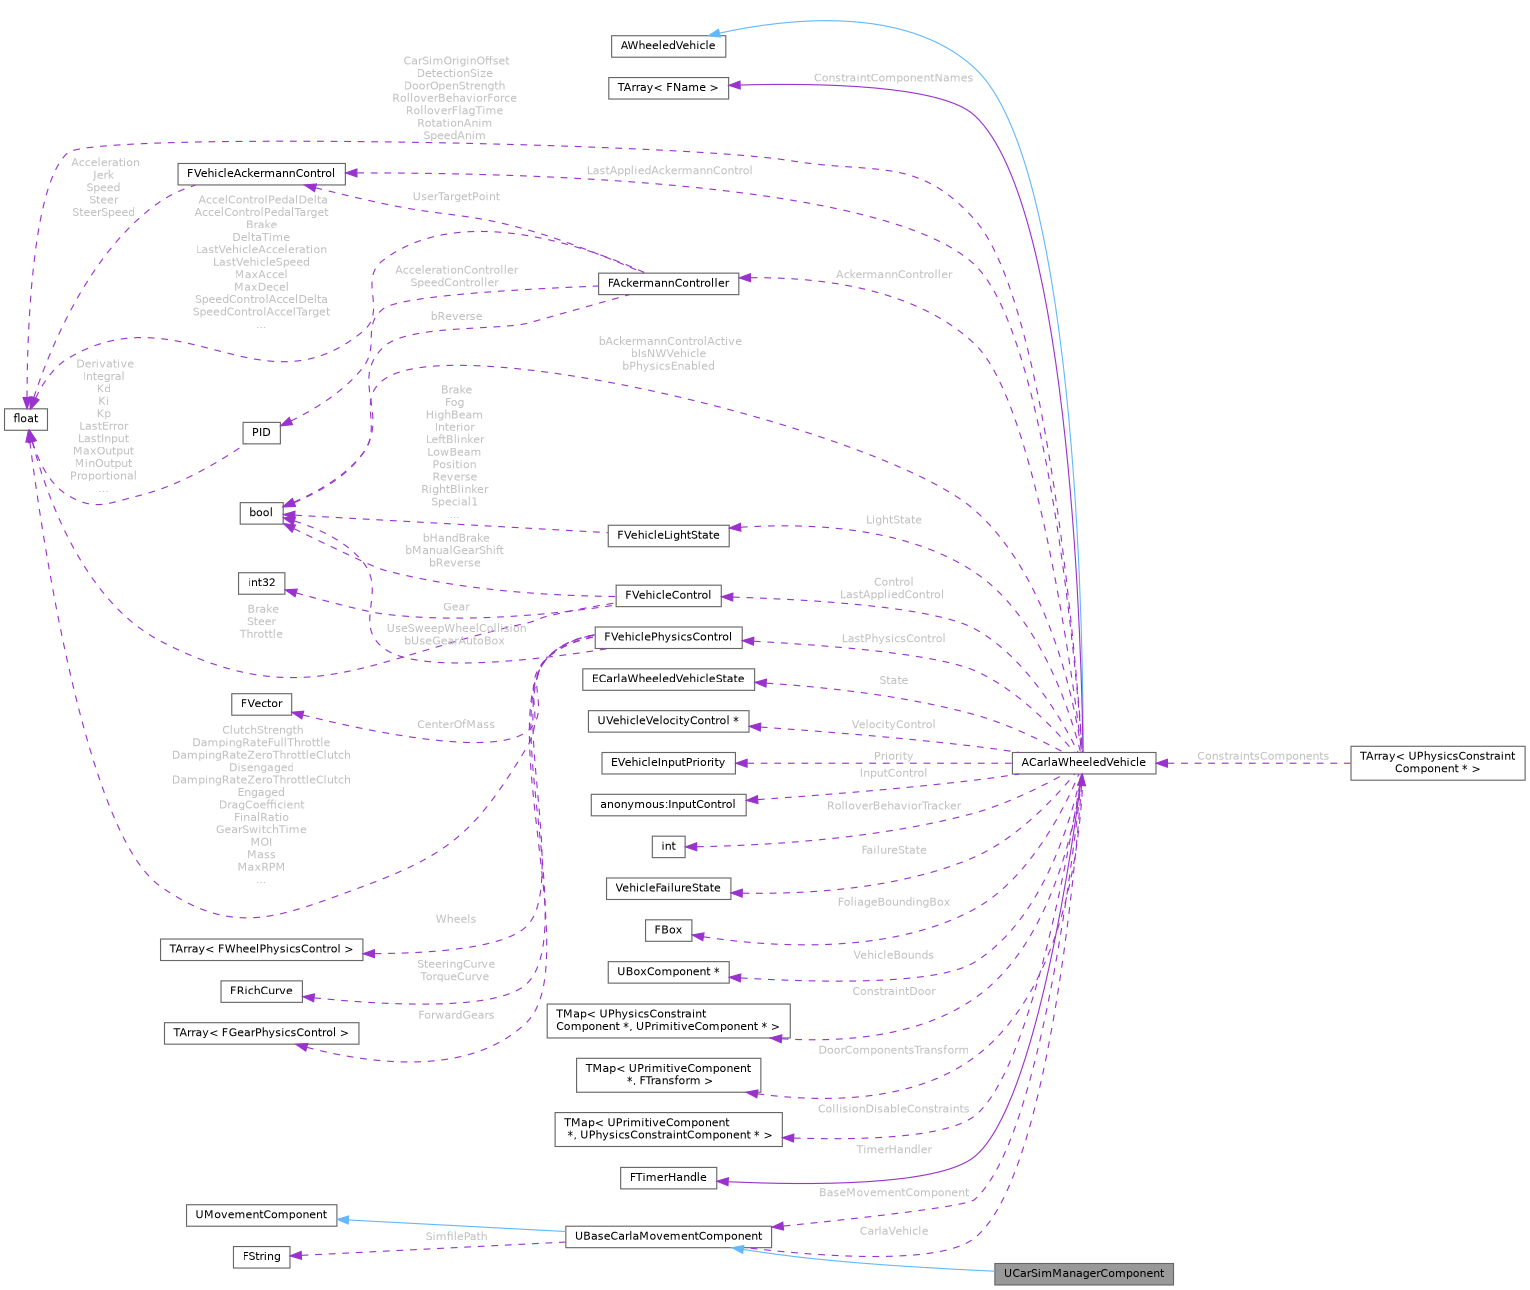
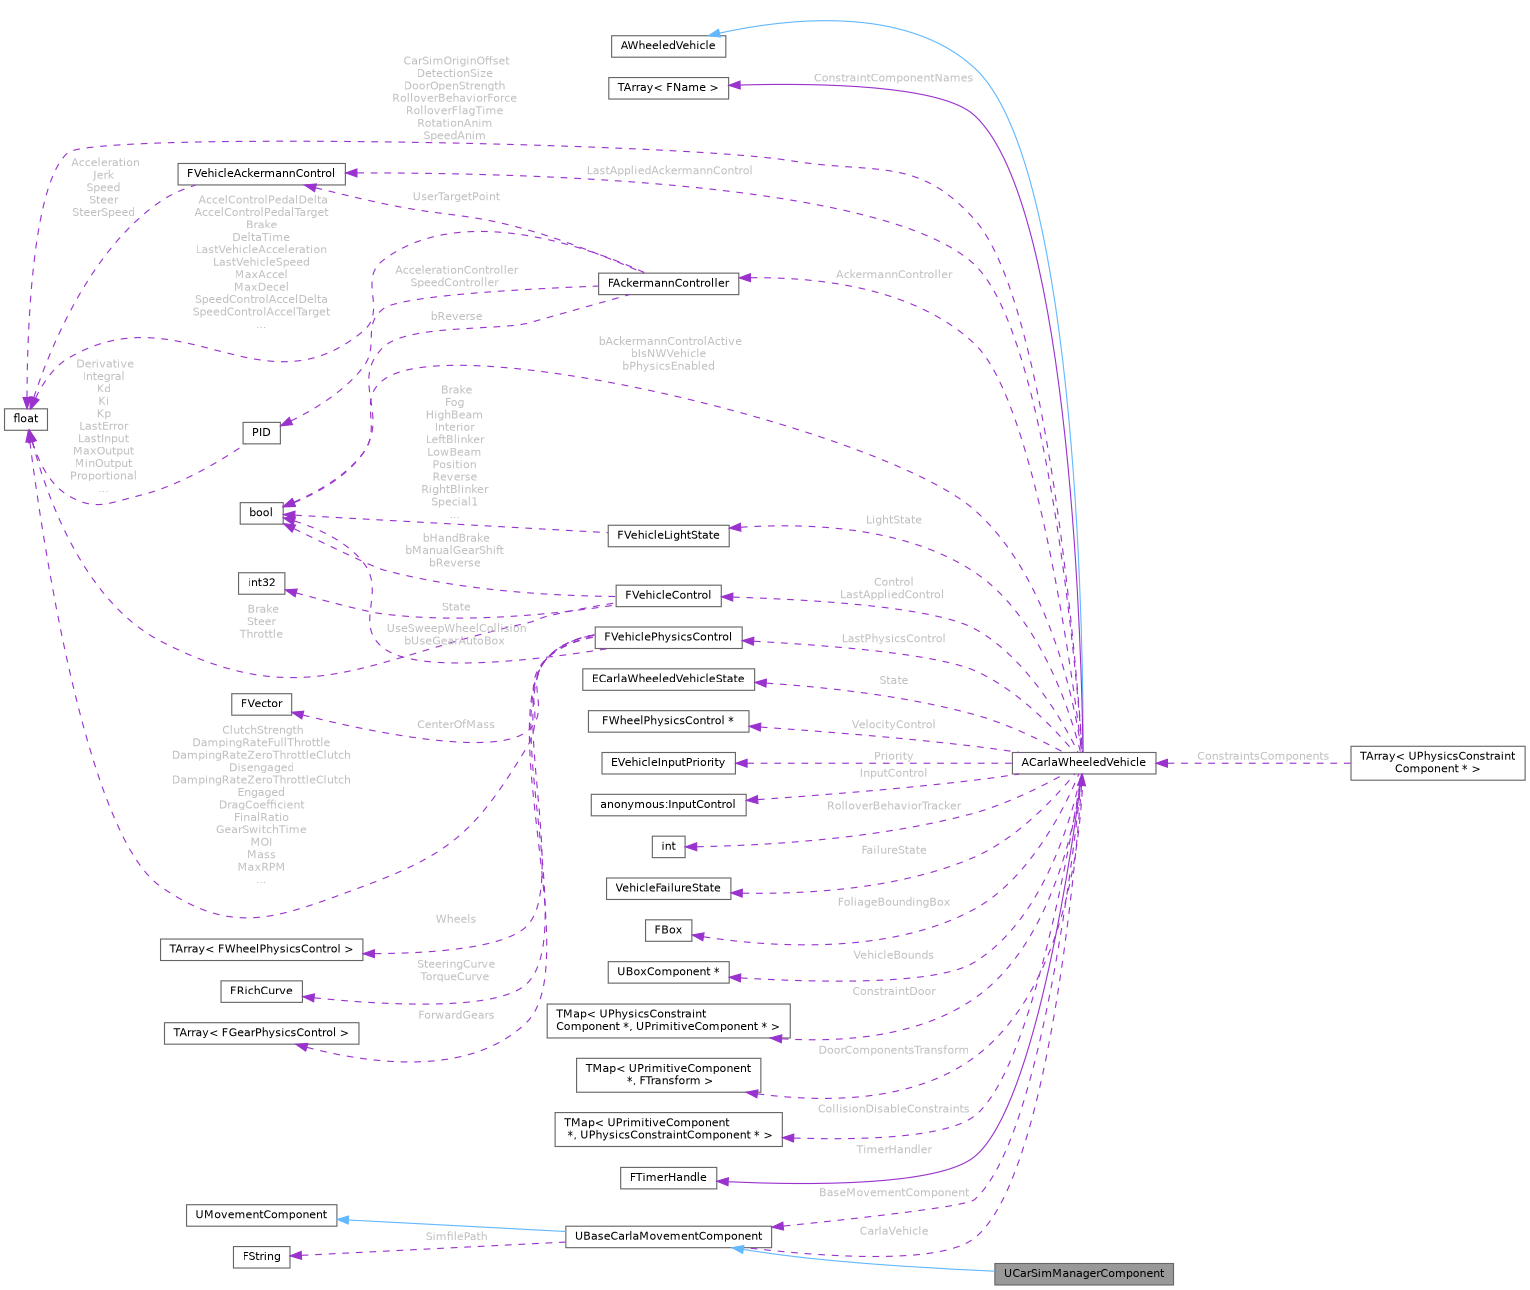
(455, 608) -> (455, 608)
(669, 721) -> (669, 721)
